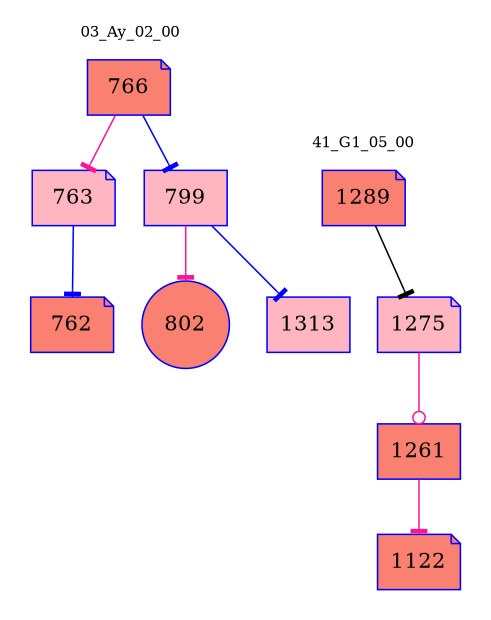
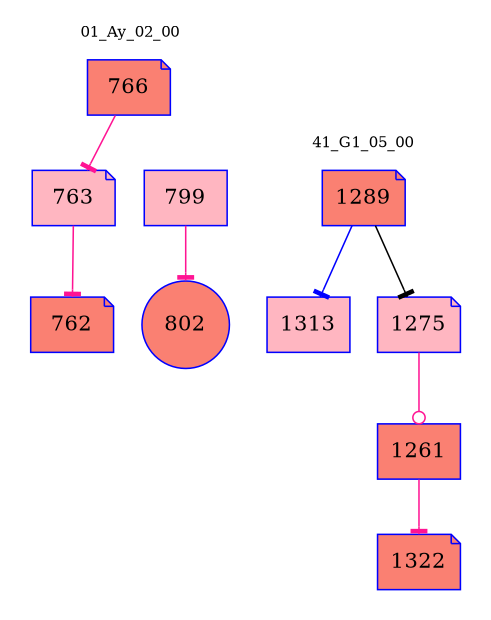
(130, 33) -> (130, 33)
(156, 139) -> none
(233, 247) -> (338, 258)
(73, 258) -> (73, 258)
(419, 562) -> (419, 562)
